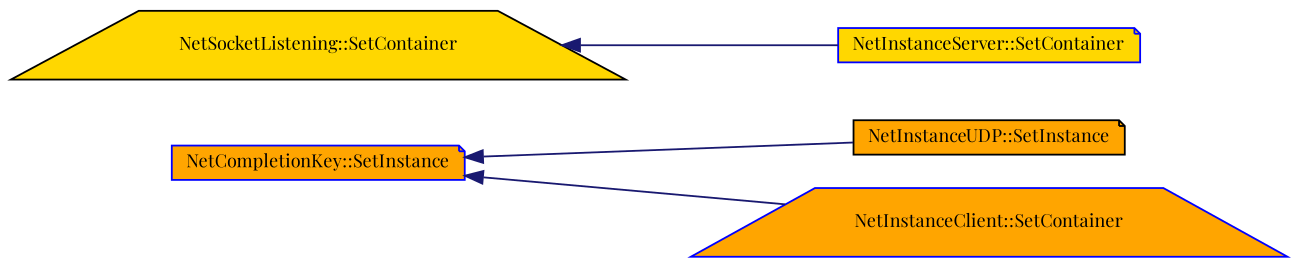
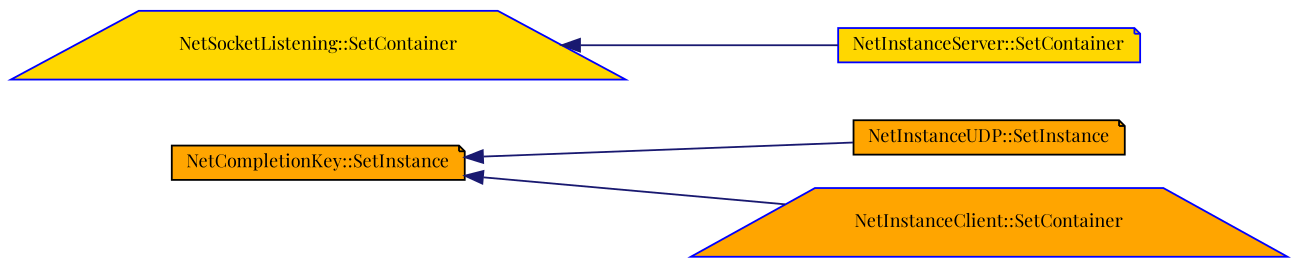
(318, 45) -> (318, 45)
(318, 163) -> (318, 163)
